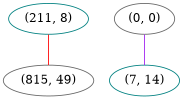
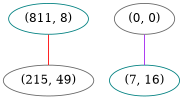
(49, 19) -> (49, 19)
(49, 81) -> (49, 81)
(145, 81) -> (145, 81)
